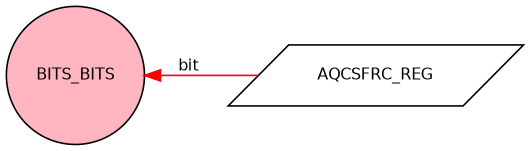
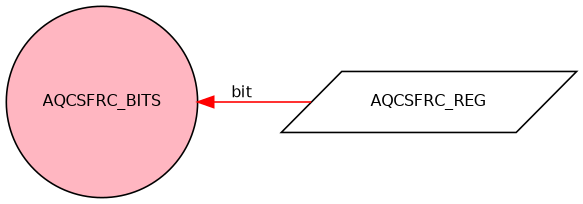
(75, 75) -> (102, 102)
